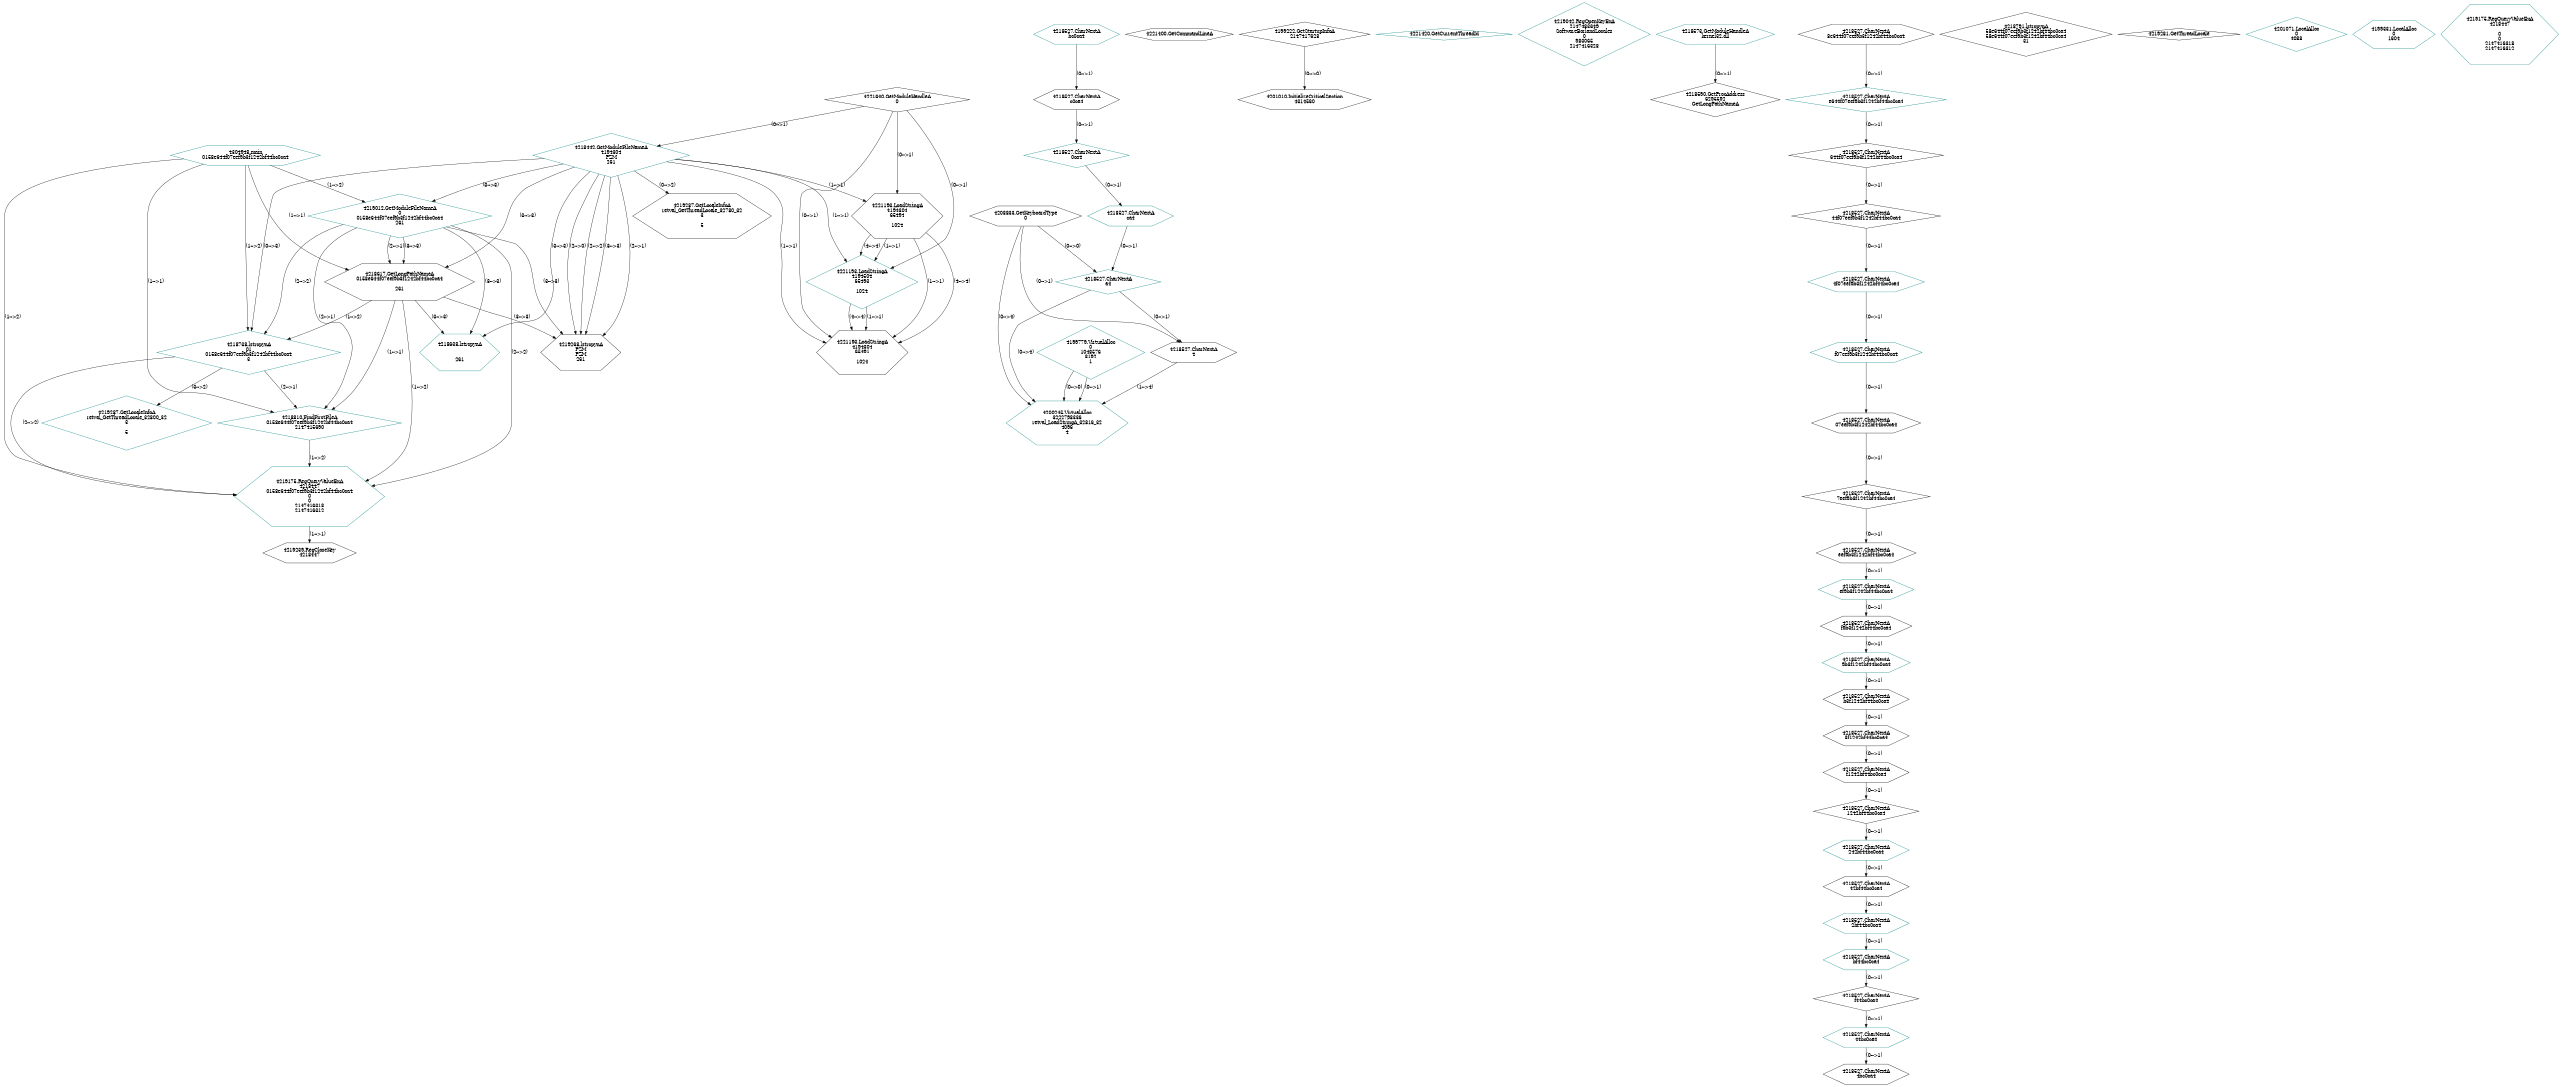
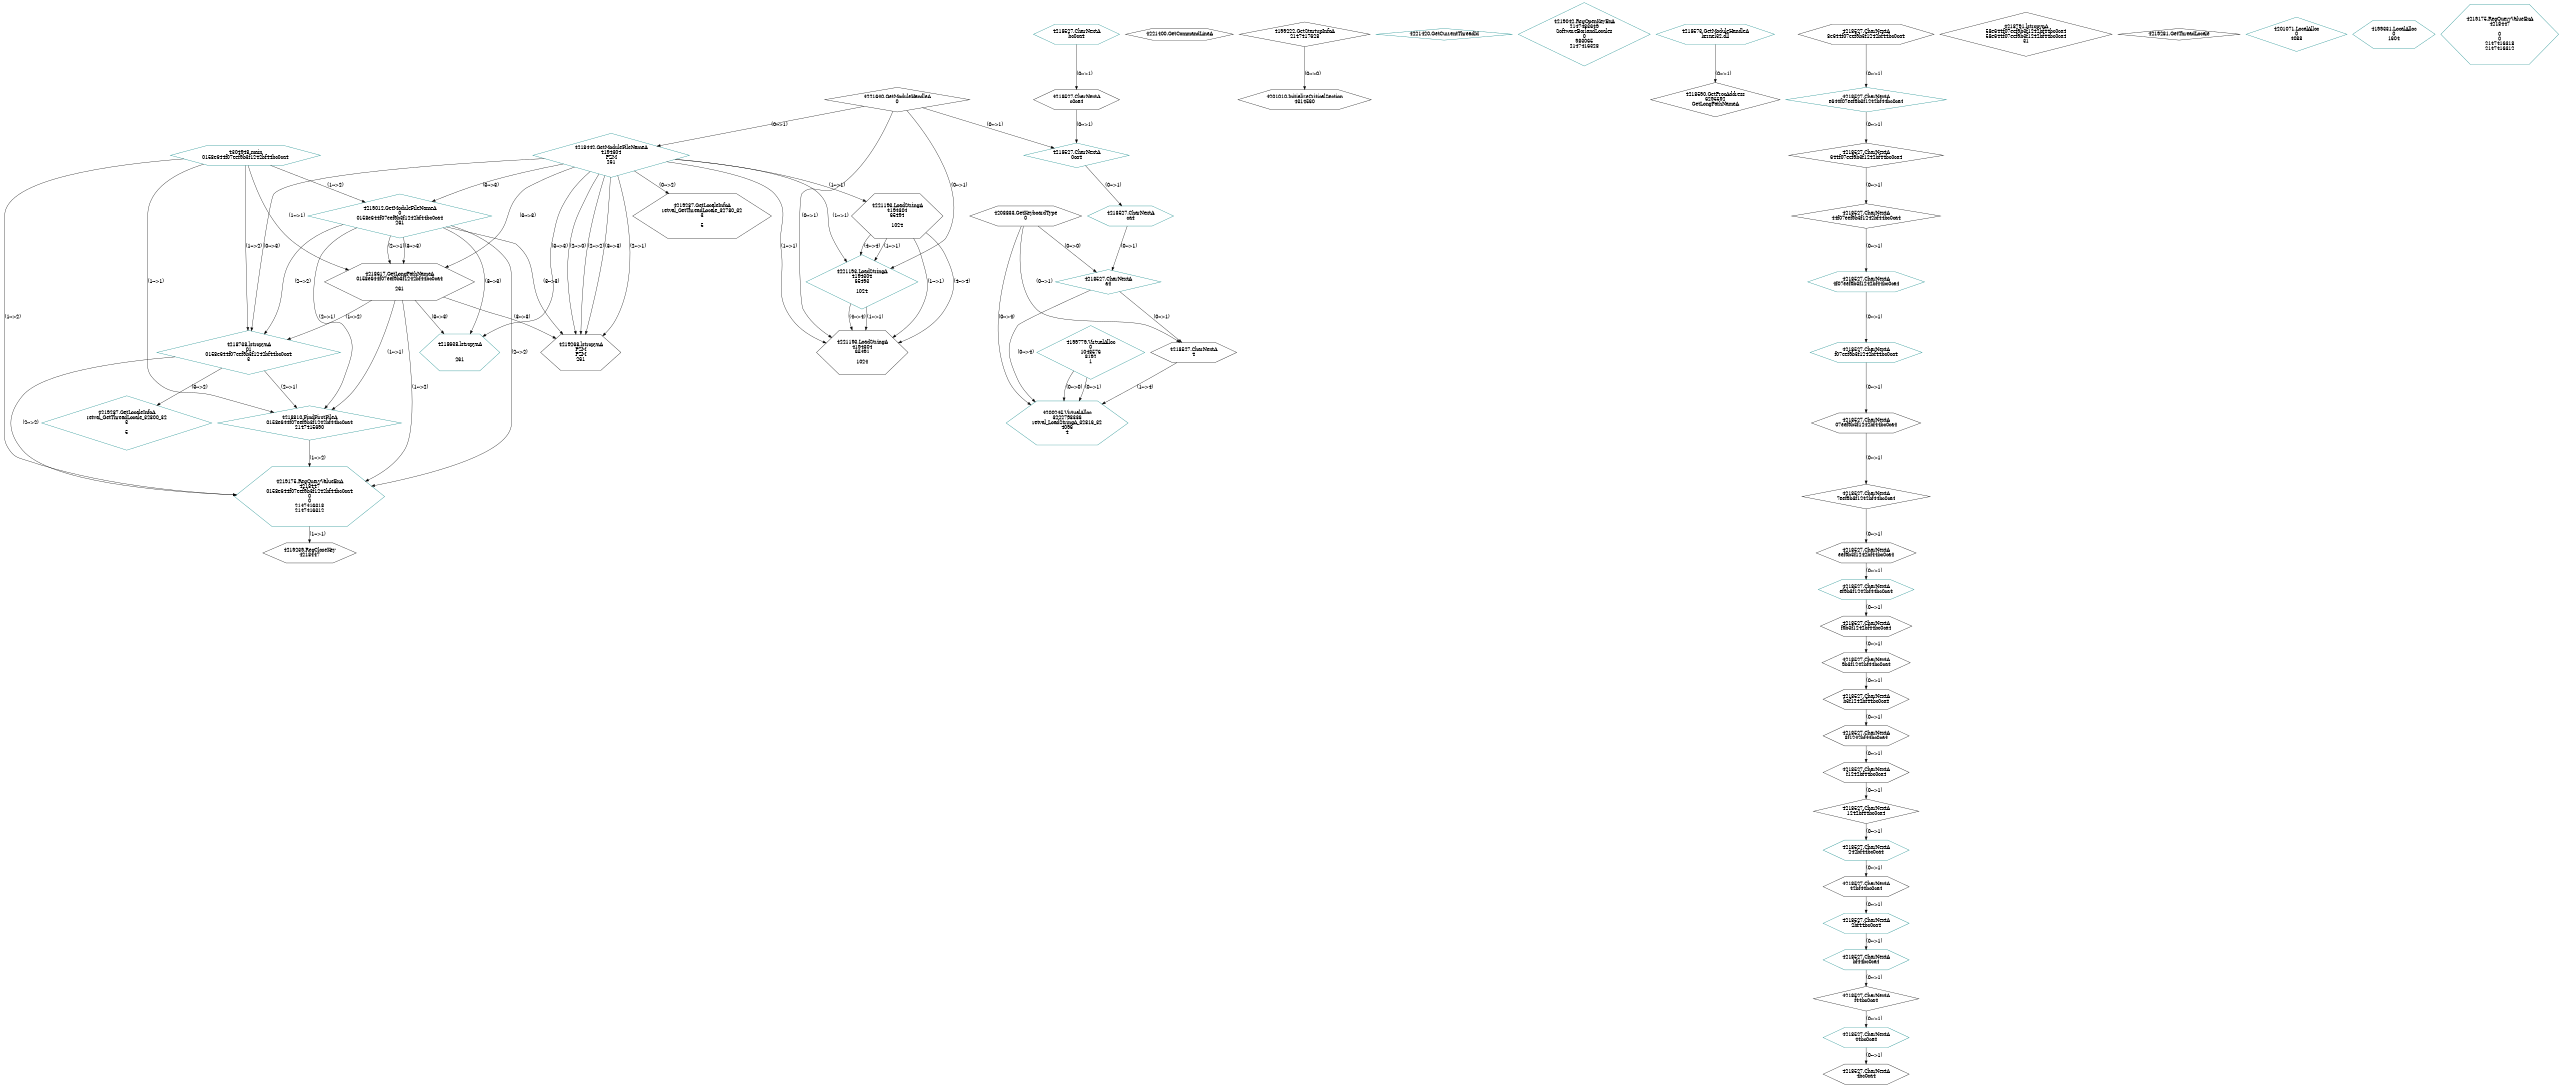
(897, 151) -> (987, 127)
(862, 282) -> (862, 282)
(1866, 663) -> (1866, 663)
